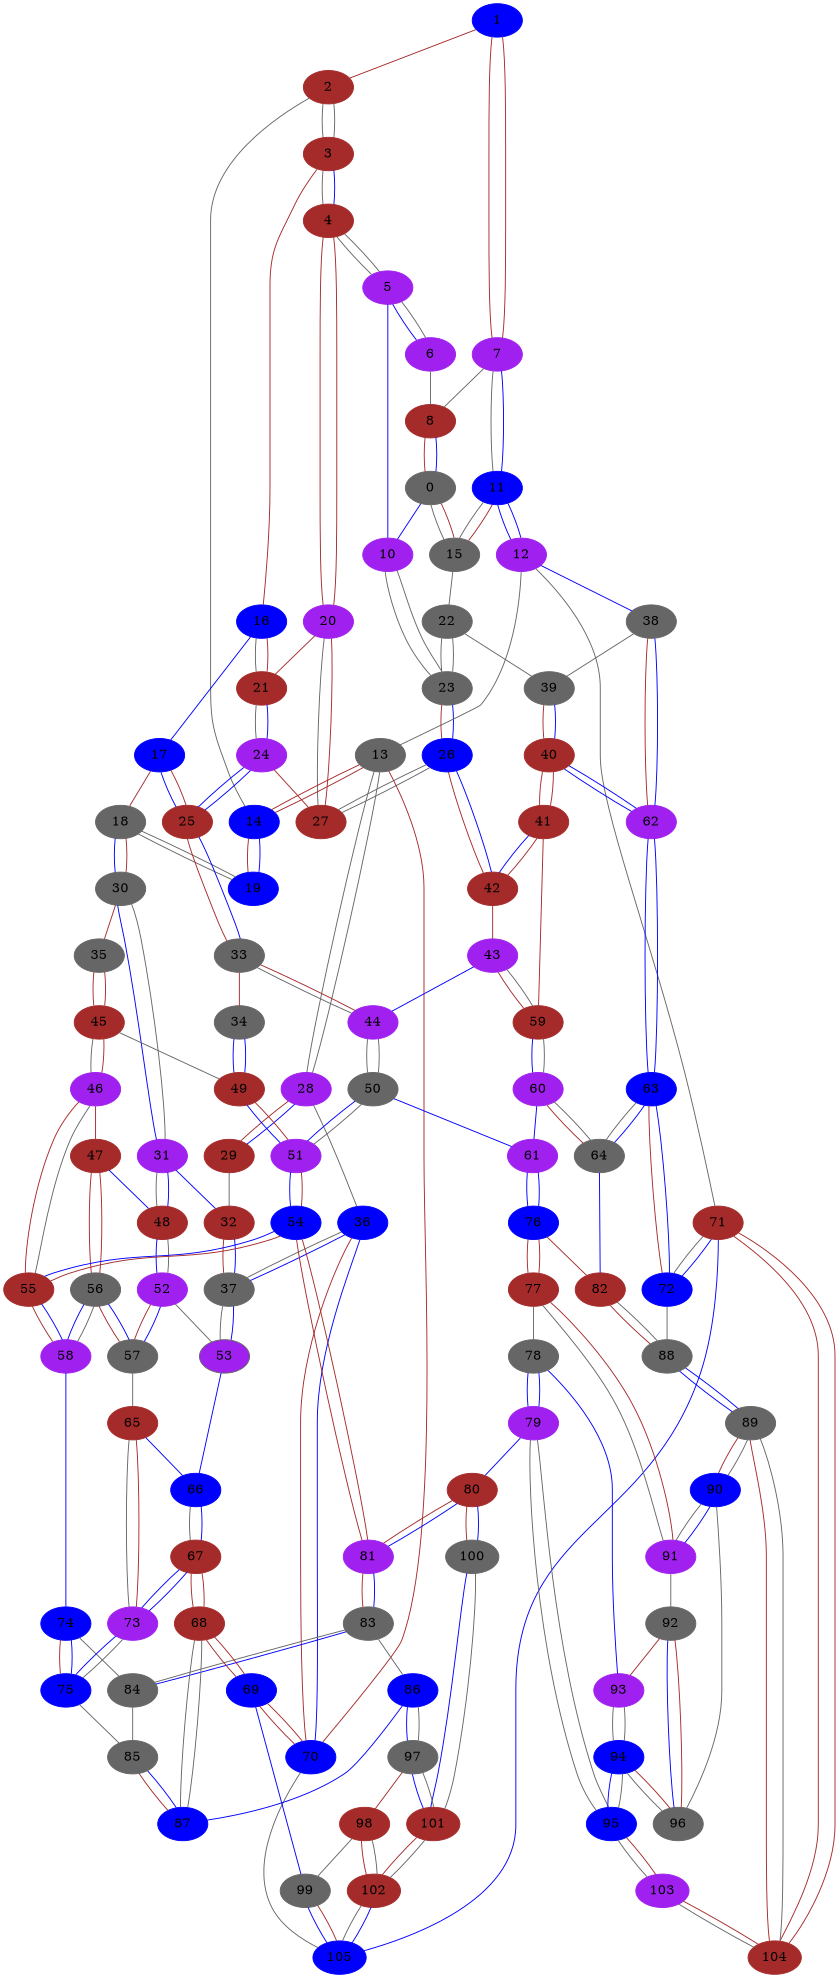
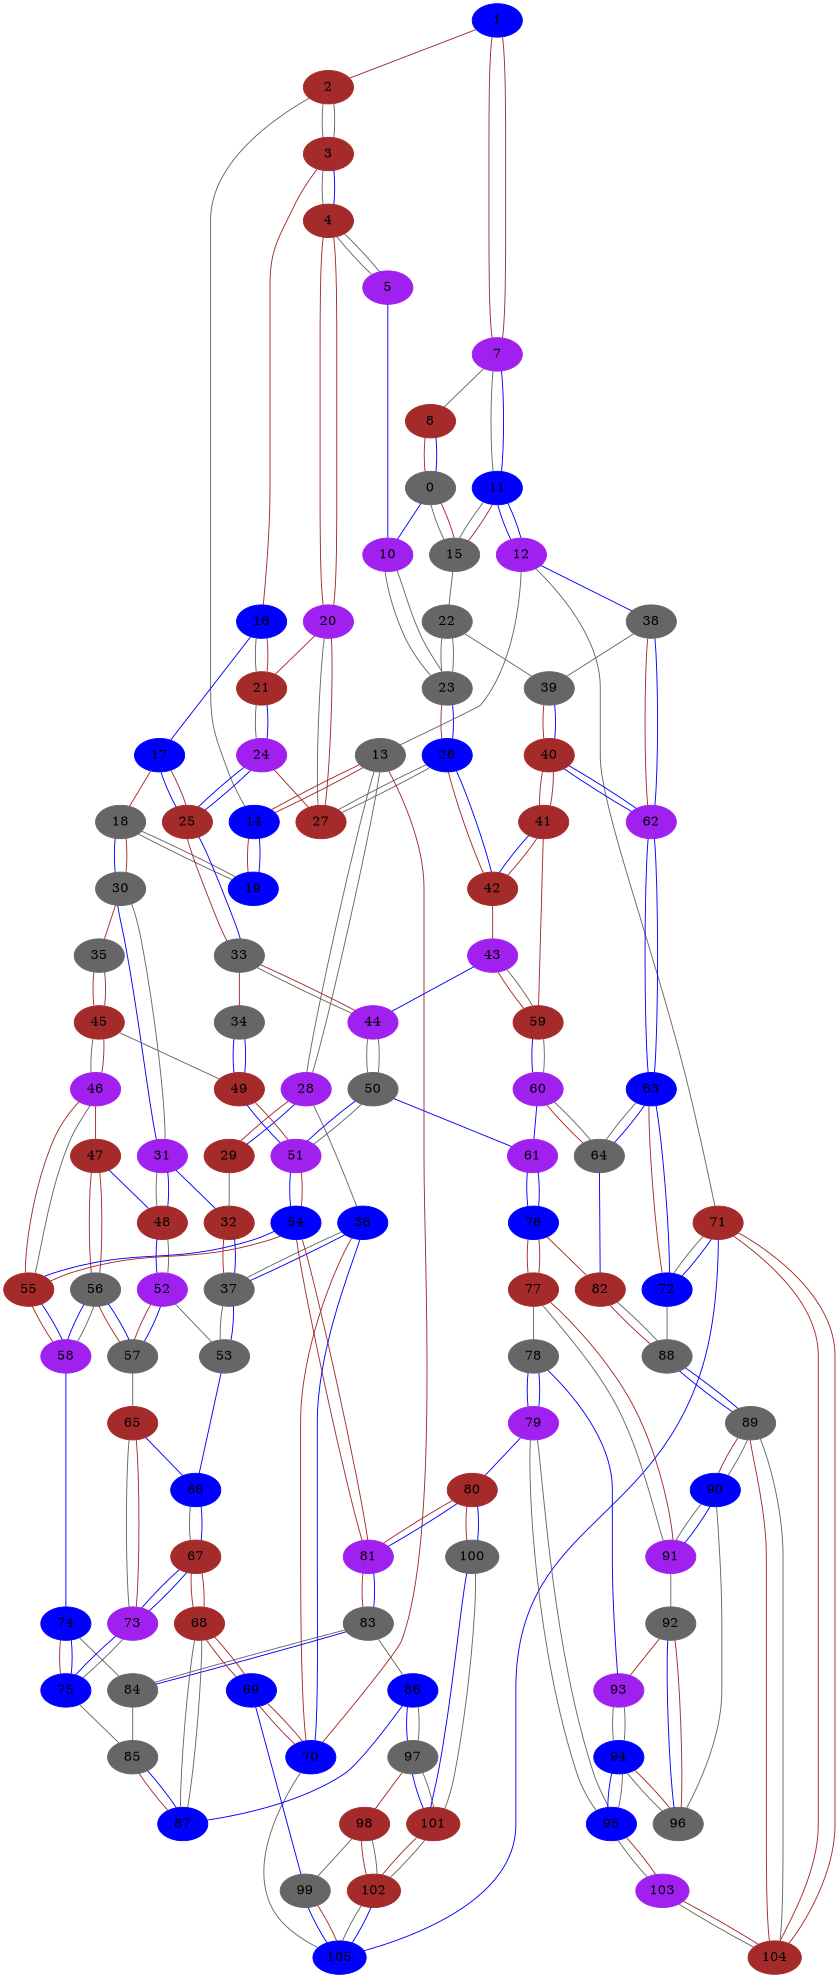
(430, 354) -> none
(225, 1356) -> (225, 1356)
